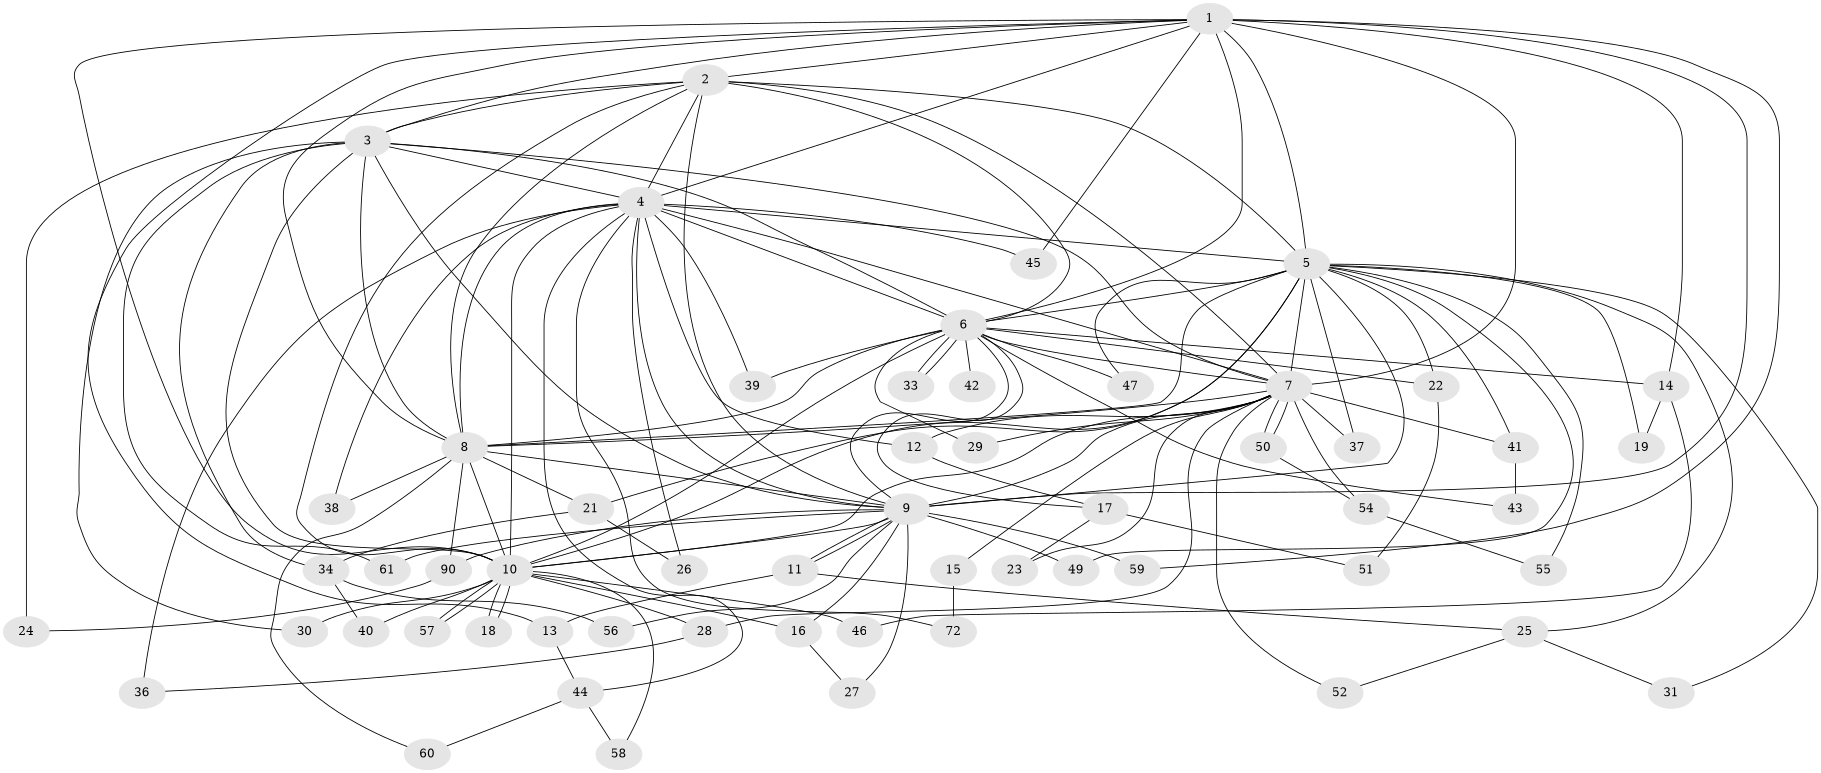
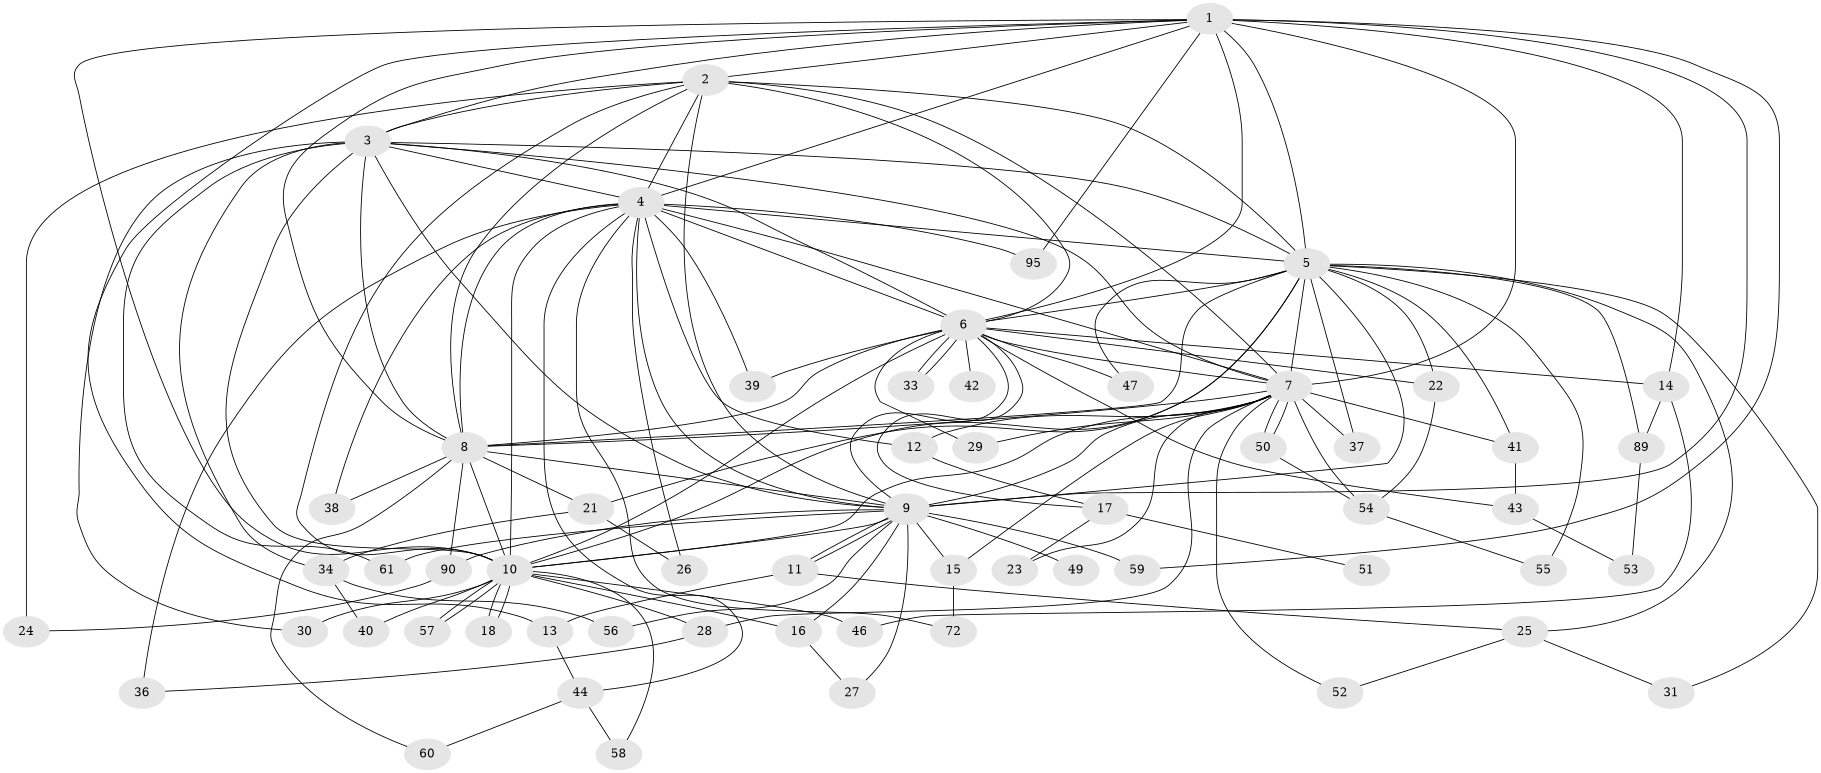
(1034, 264) -> (1034, 264)
(1641, 448) -> (1641, 448)
(1427, 482) -> (1420, 456)
(1554, 513) -> (848, 158)
none -> (930, 540)
none -> (1631, 570)
